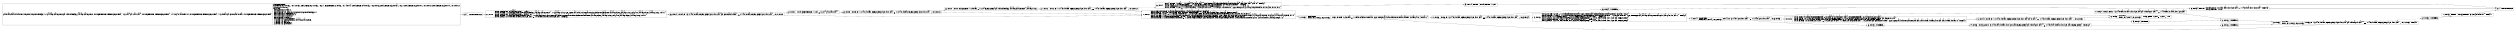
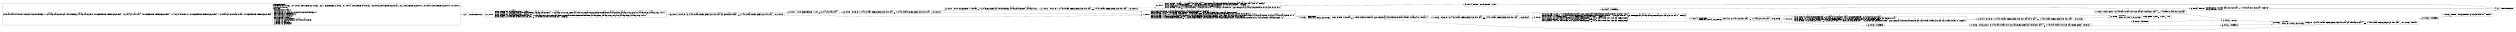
(2234, 20) -> (2234, 20)
